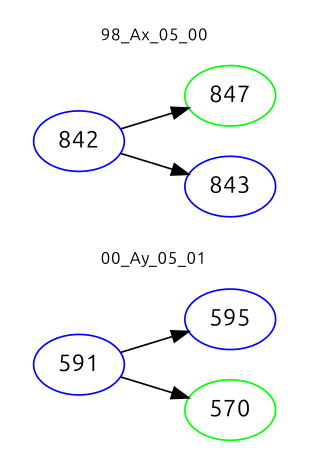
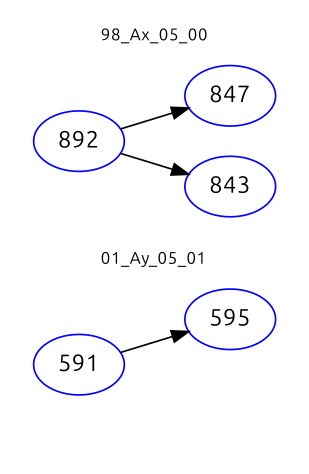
(230, 96) -> (230, 96)
(79, 141) -> (79, 141)
(155, 260) -> (155, 260)
(230, 410) -> none
